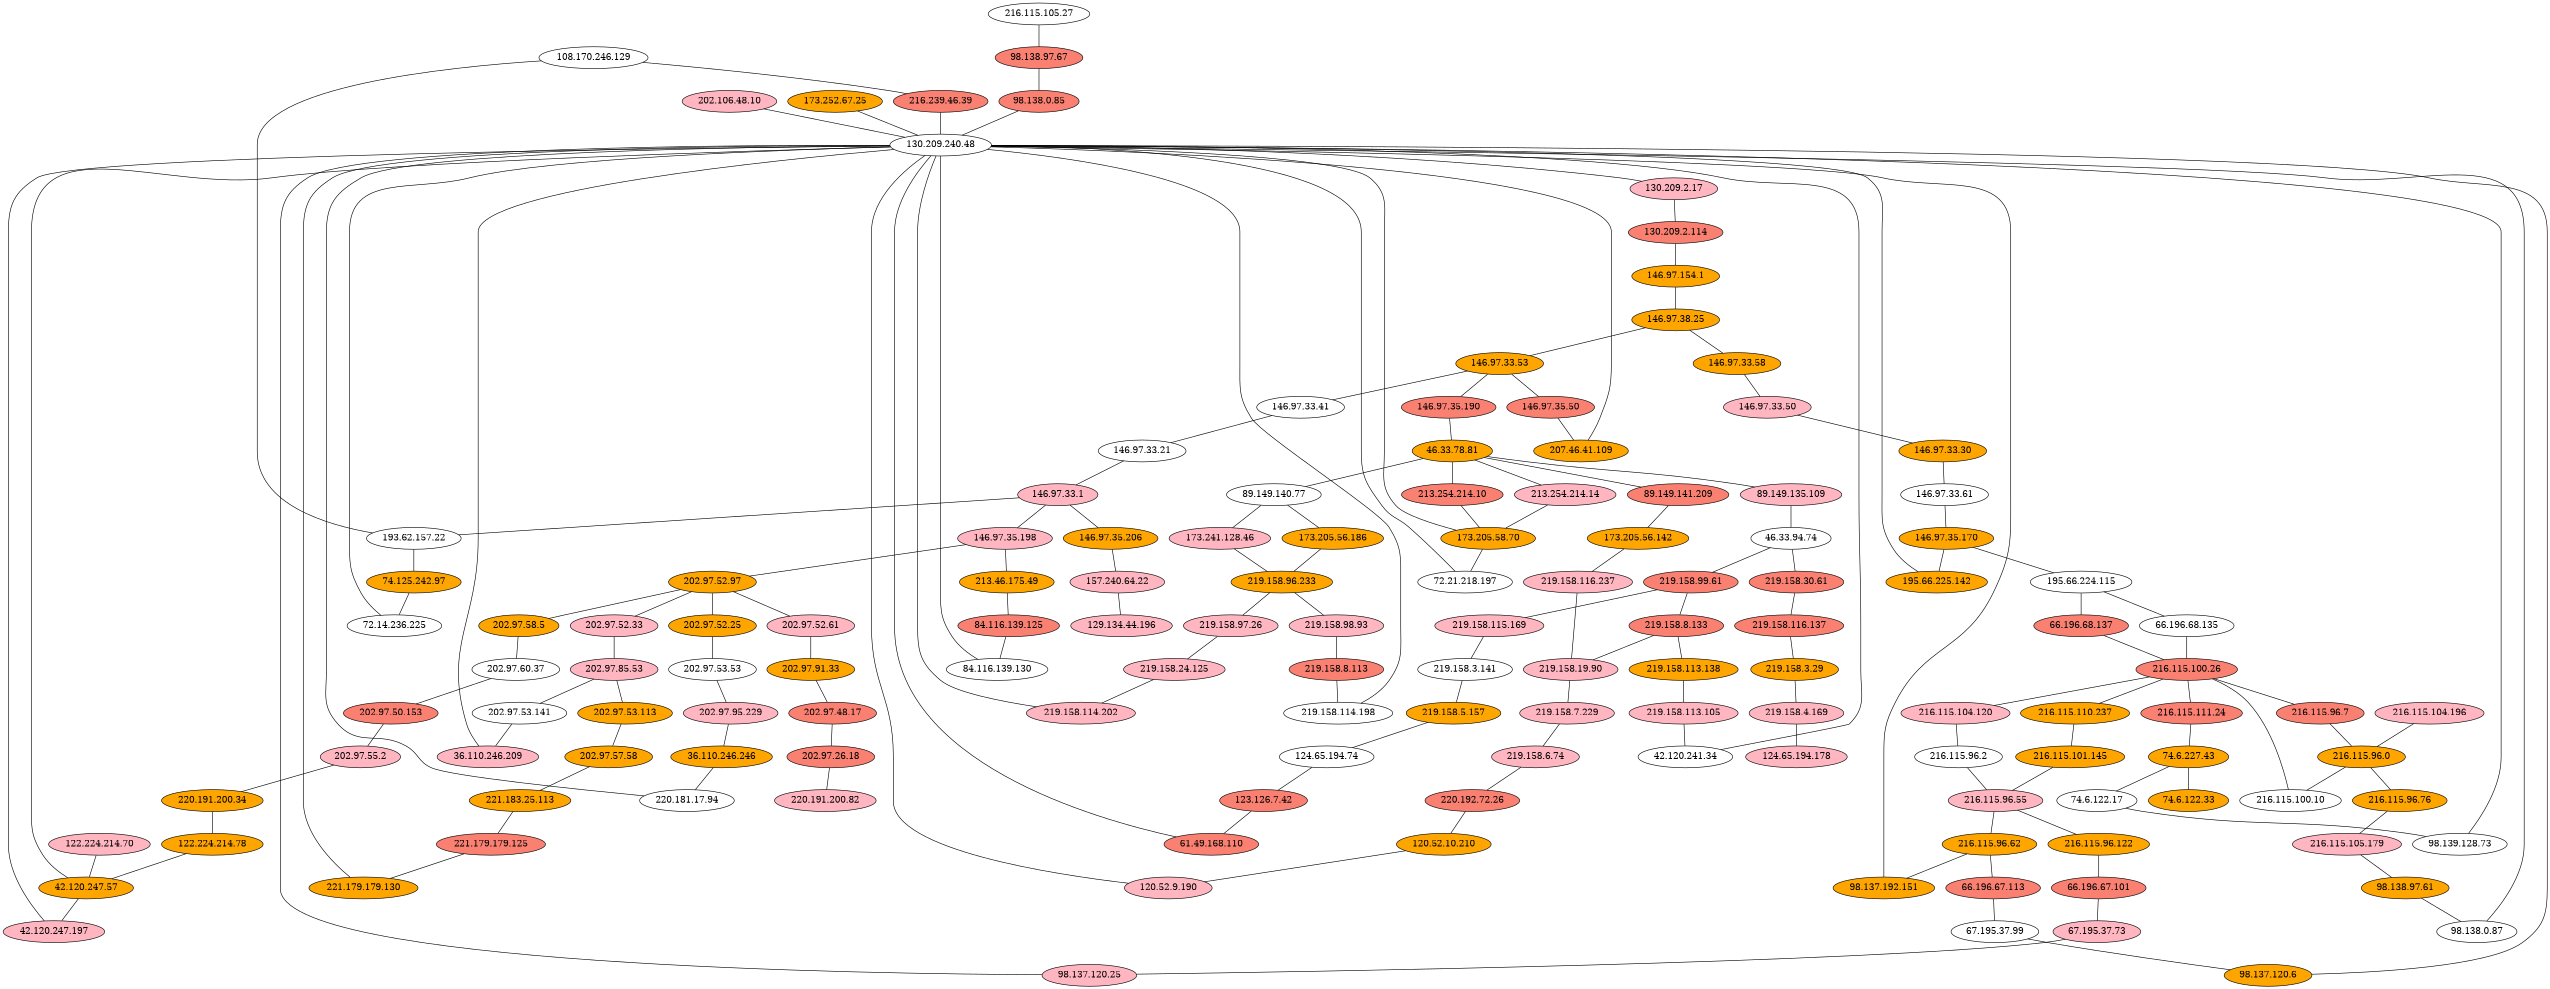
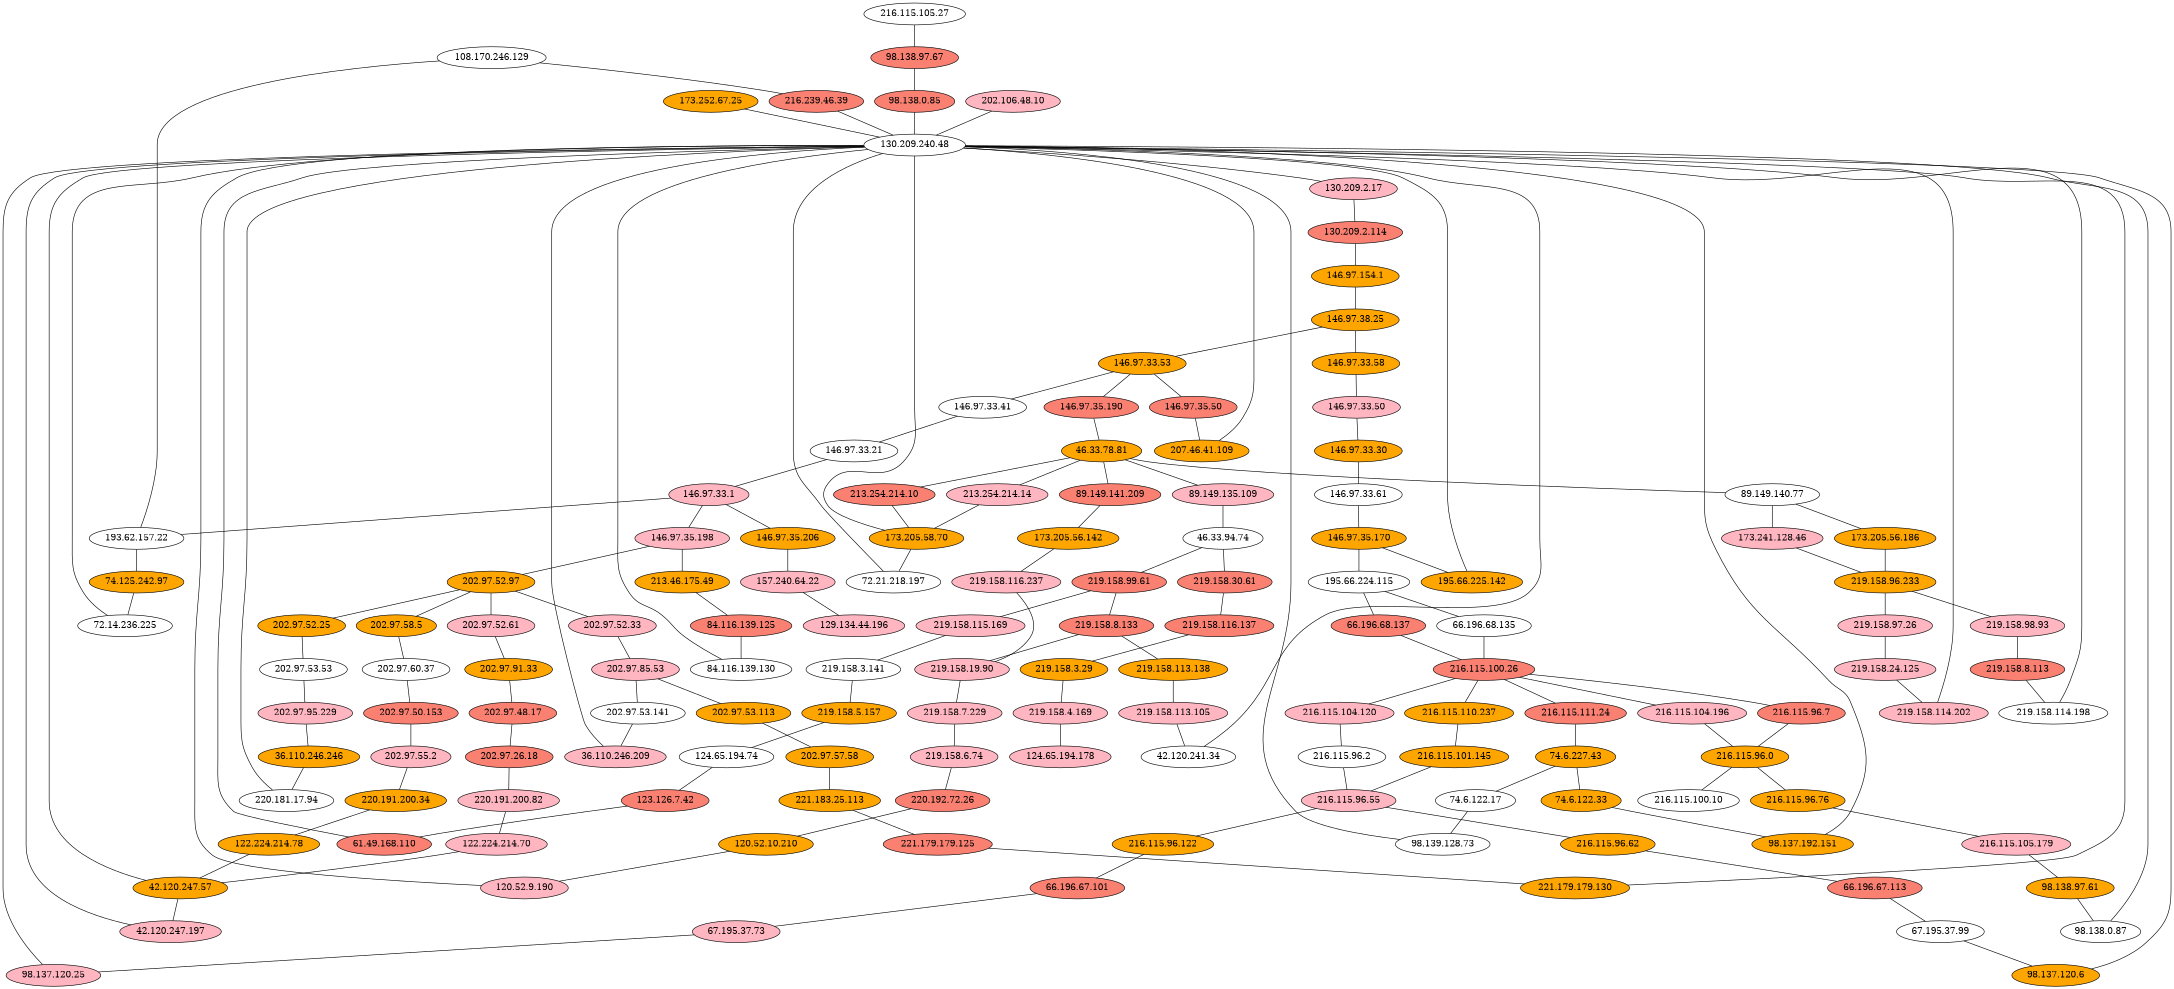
(2264, 724) -> (1588, 691)
none -> (503, 820)
(1937, 866) -> (1689, 822)
